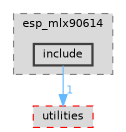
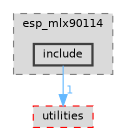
(63, 24) -> (63, 24)
